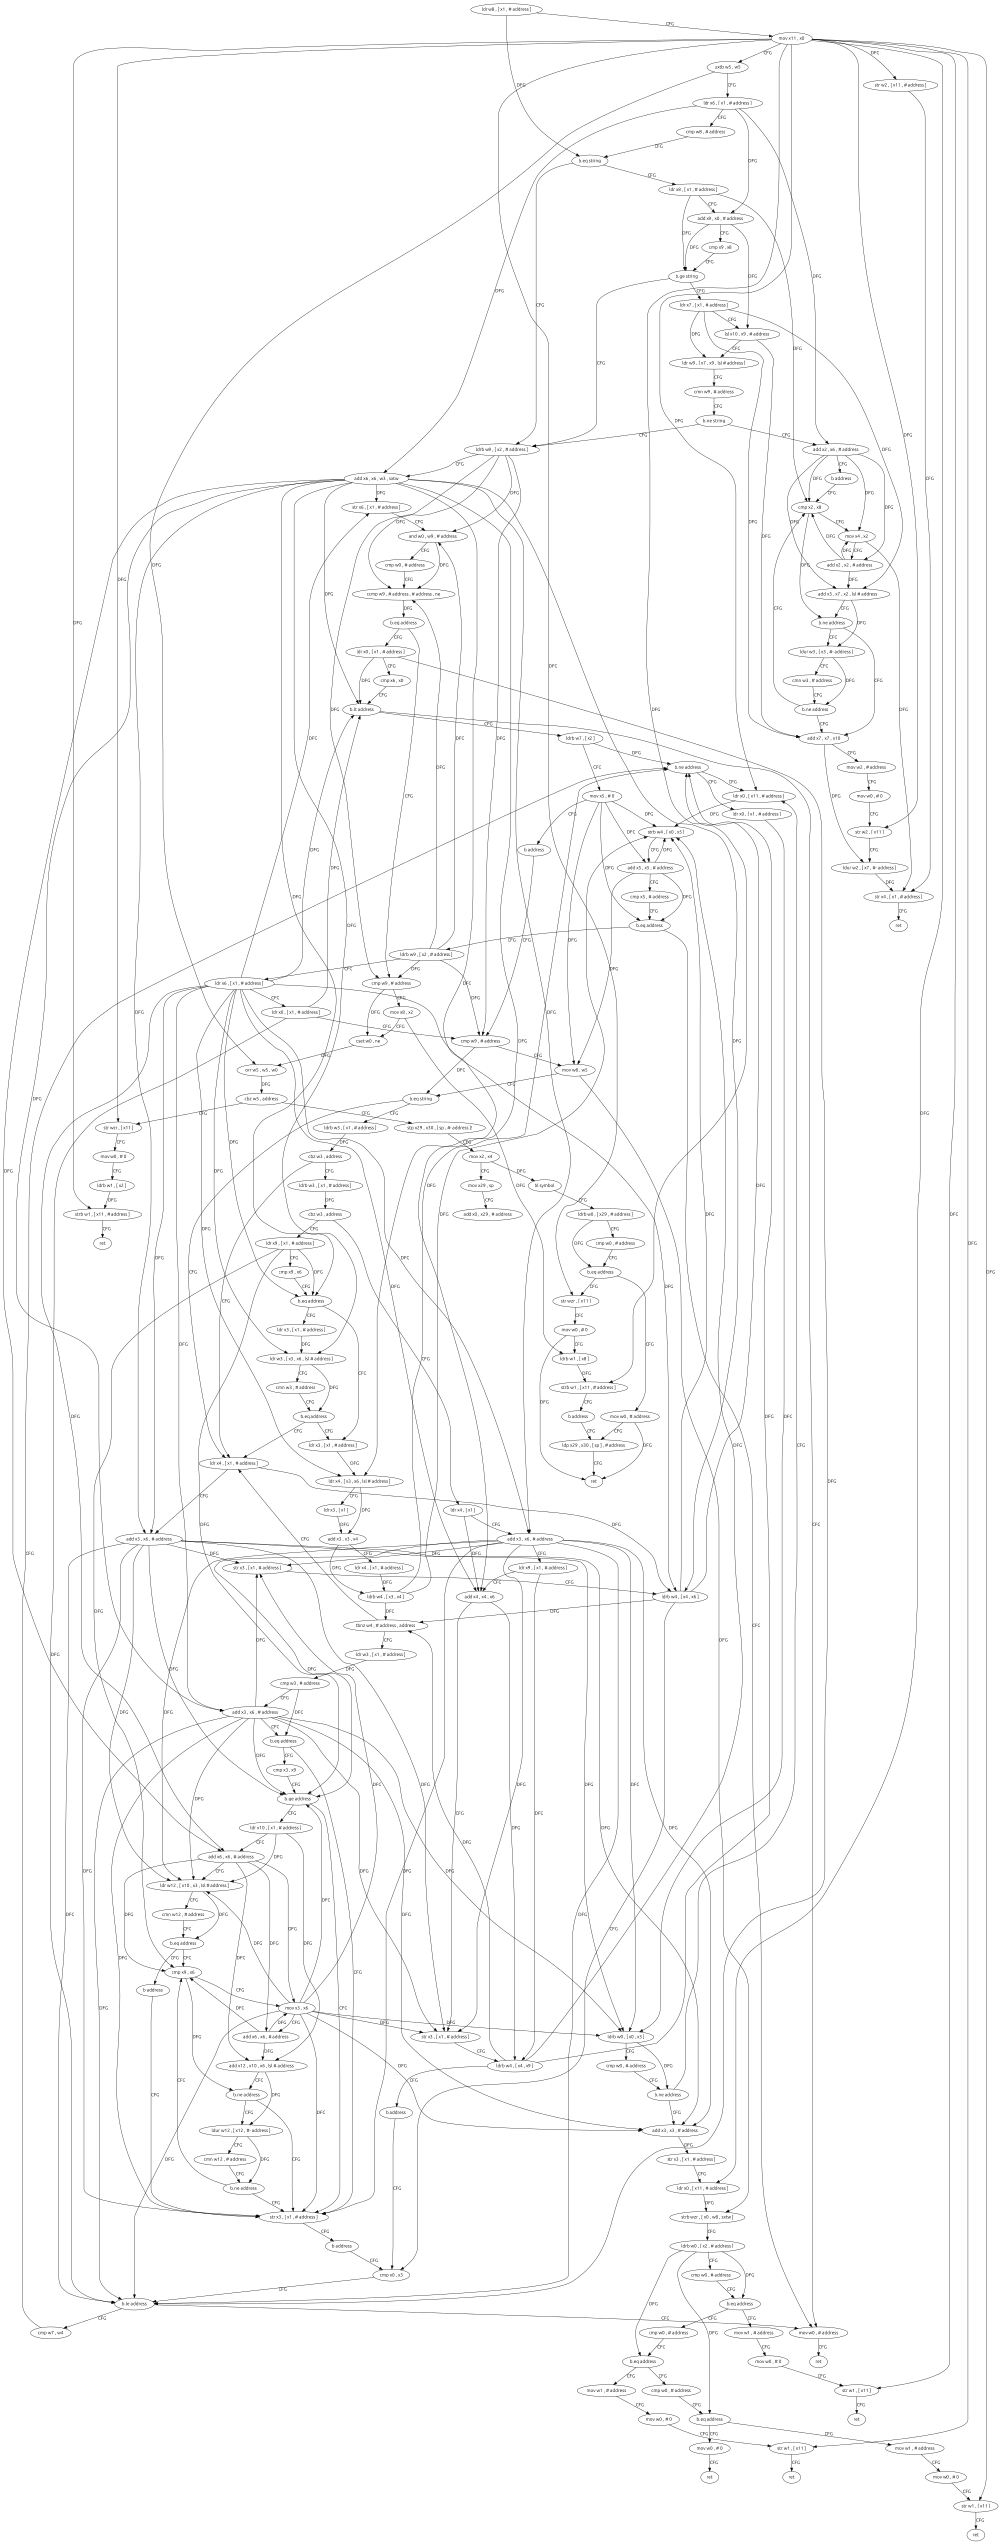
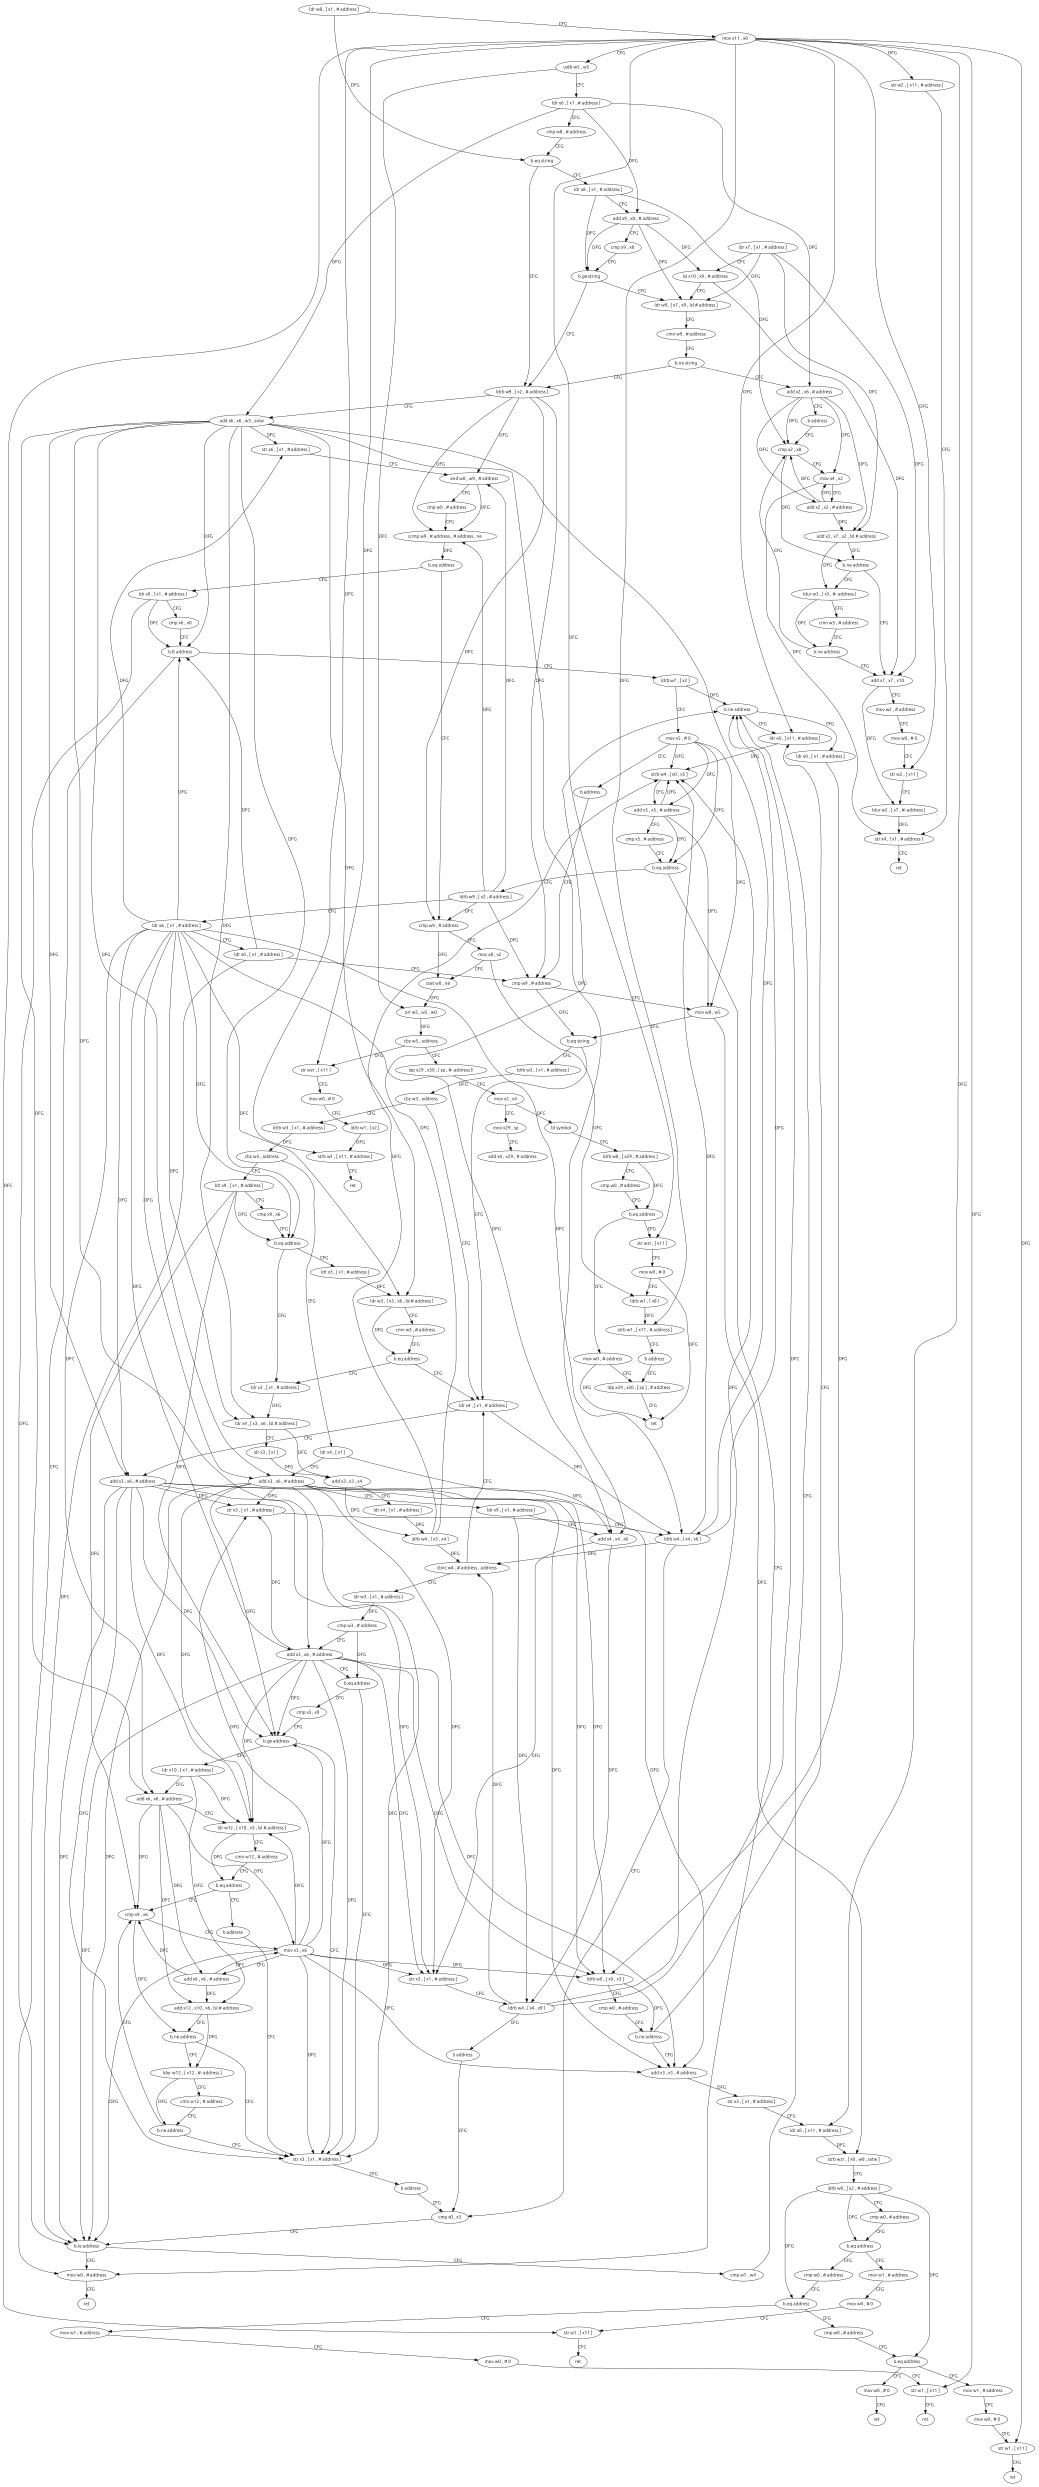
none -> (657, 262)
(695, 291) -> (632, 292)
